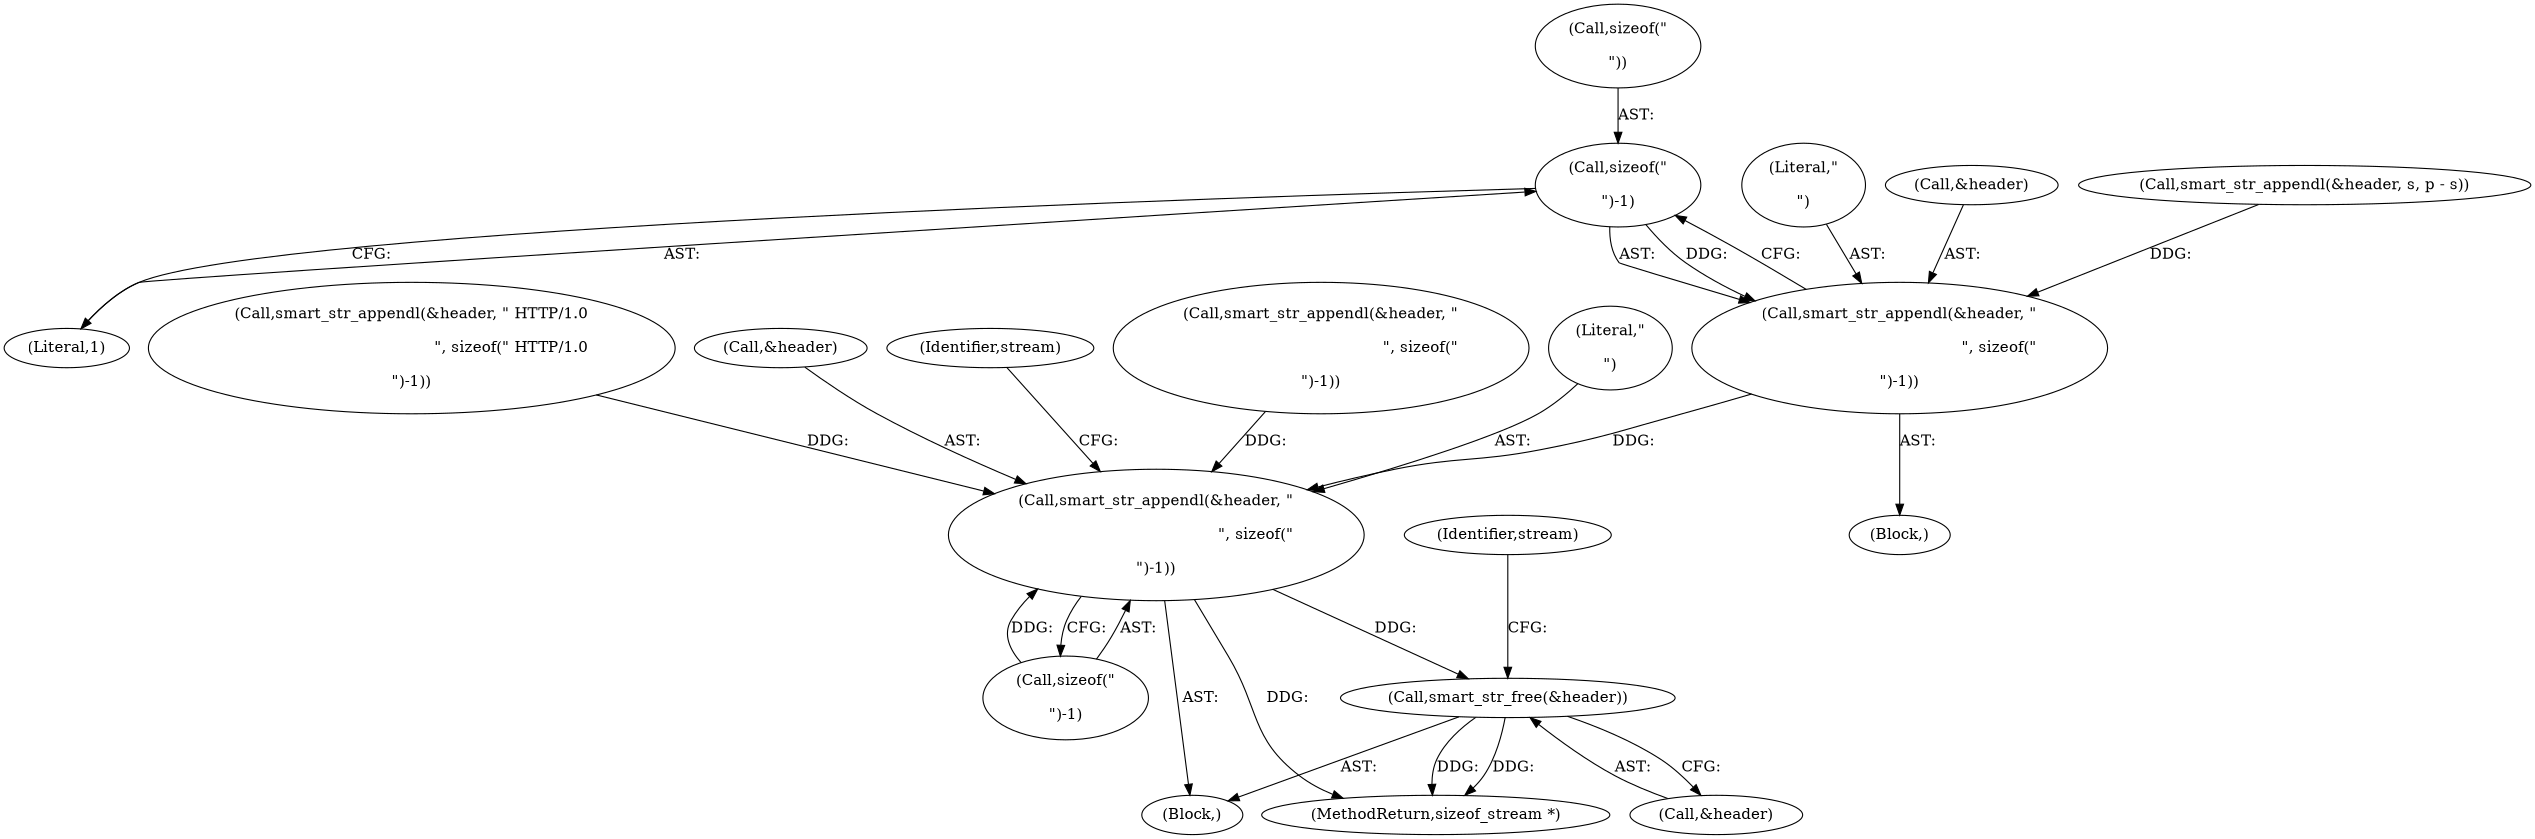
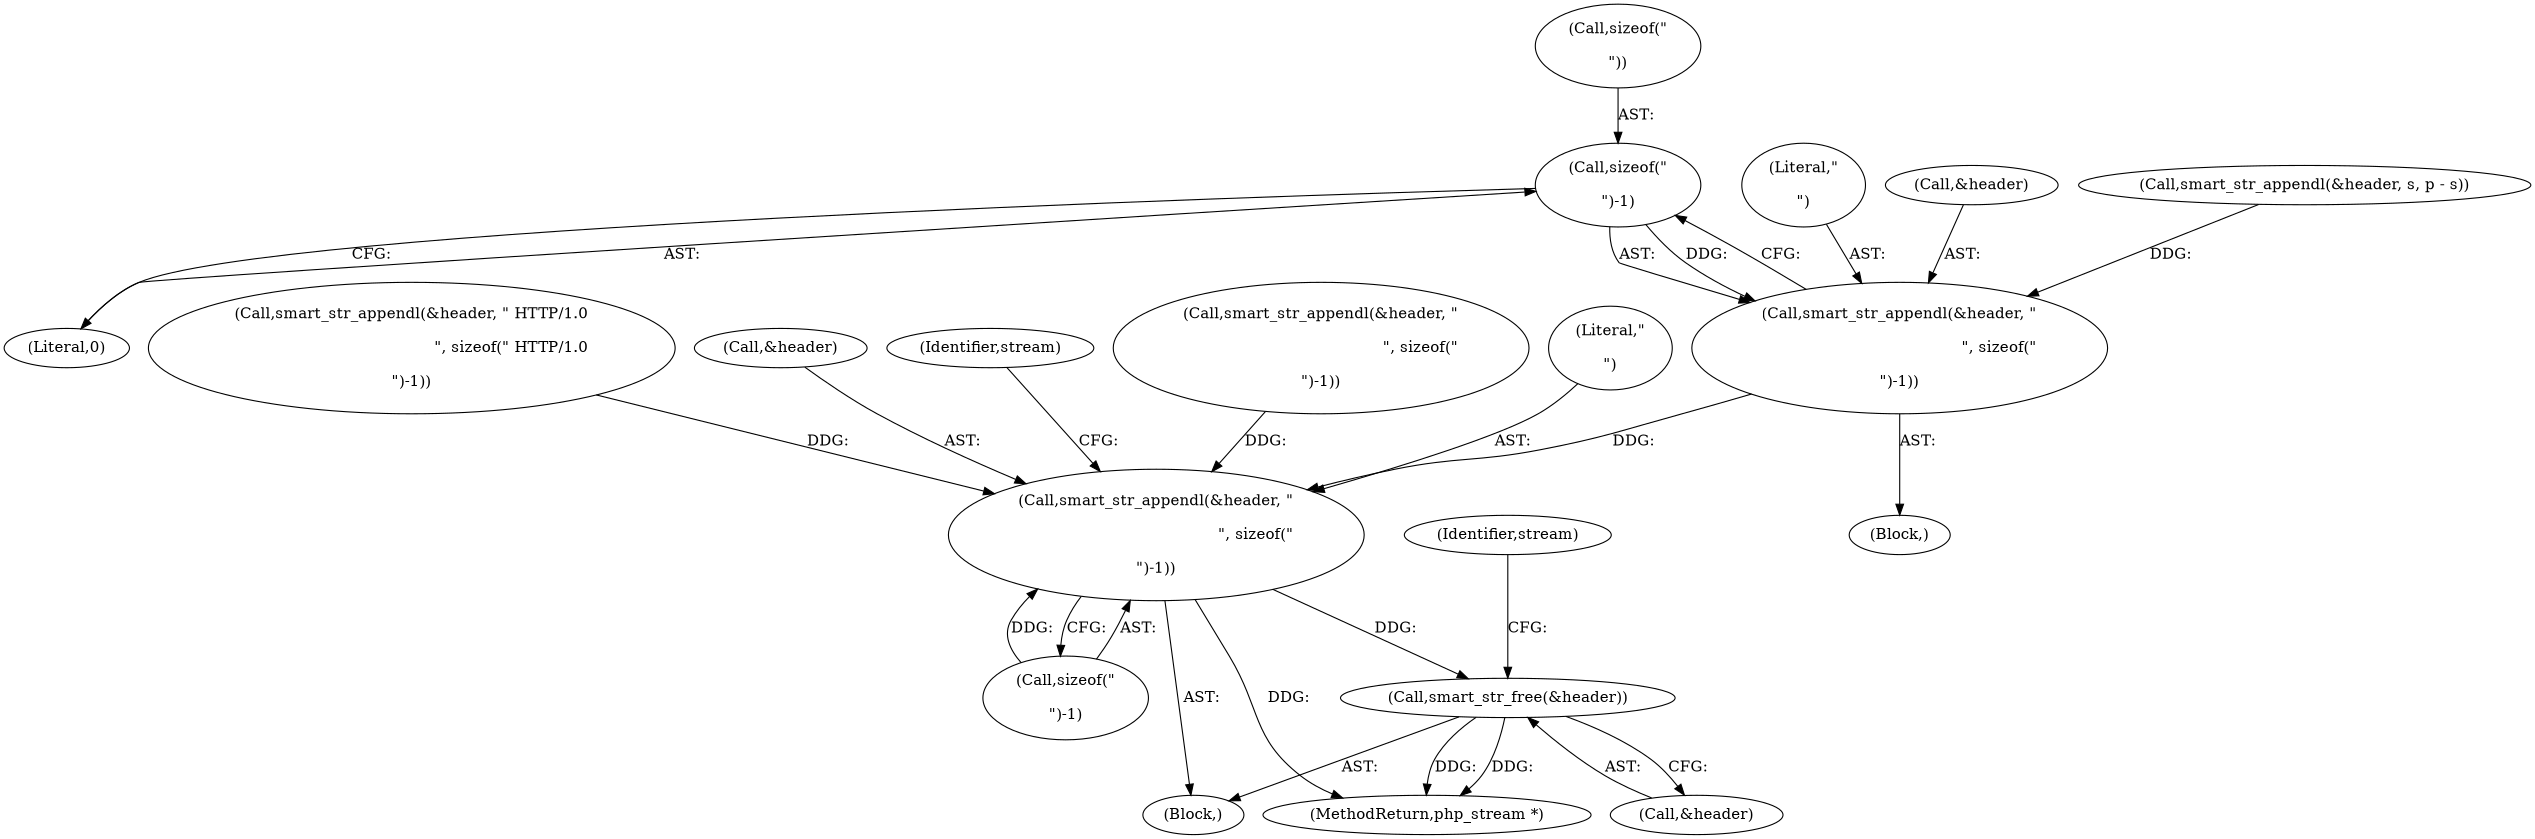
(67, 348) -> (67, 348)
(1436, 815) -> (1427, 815)
